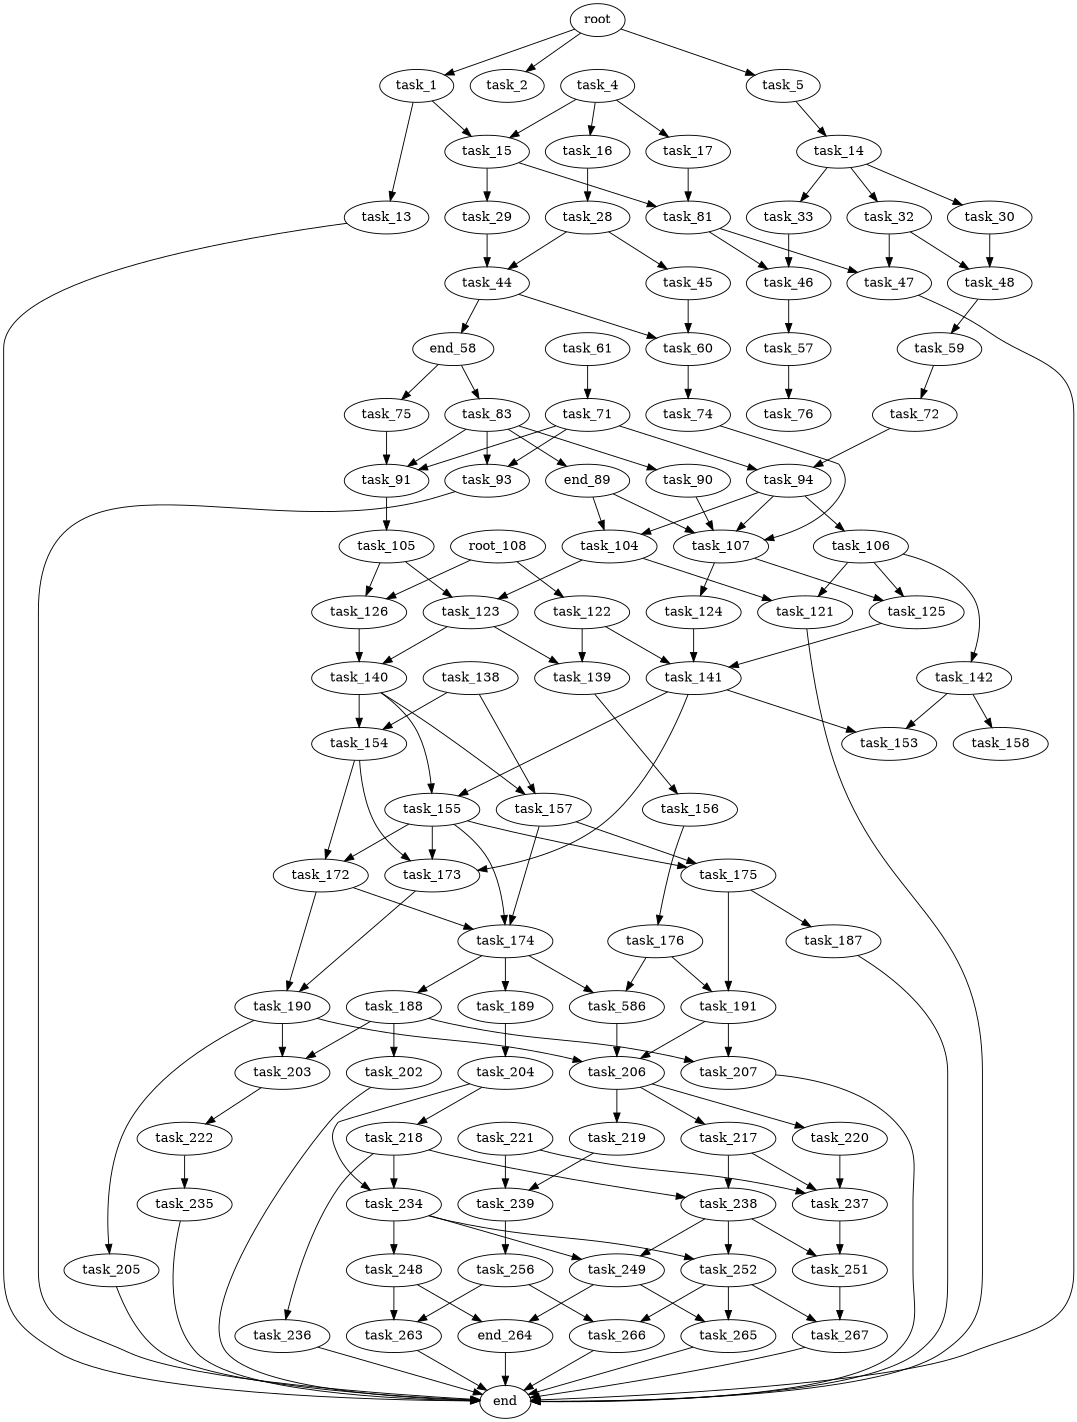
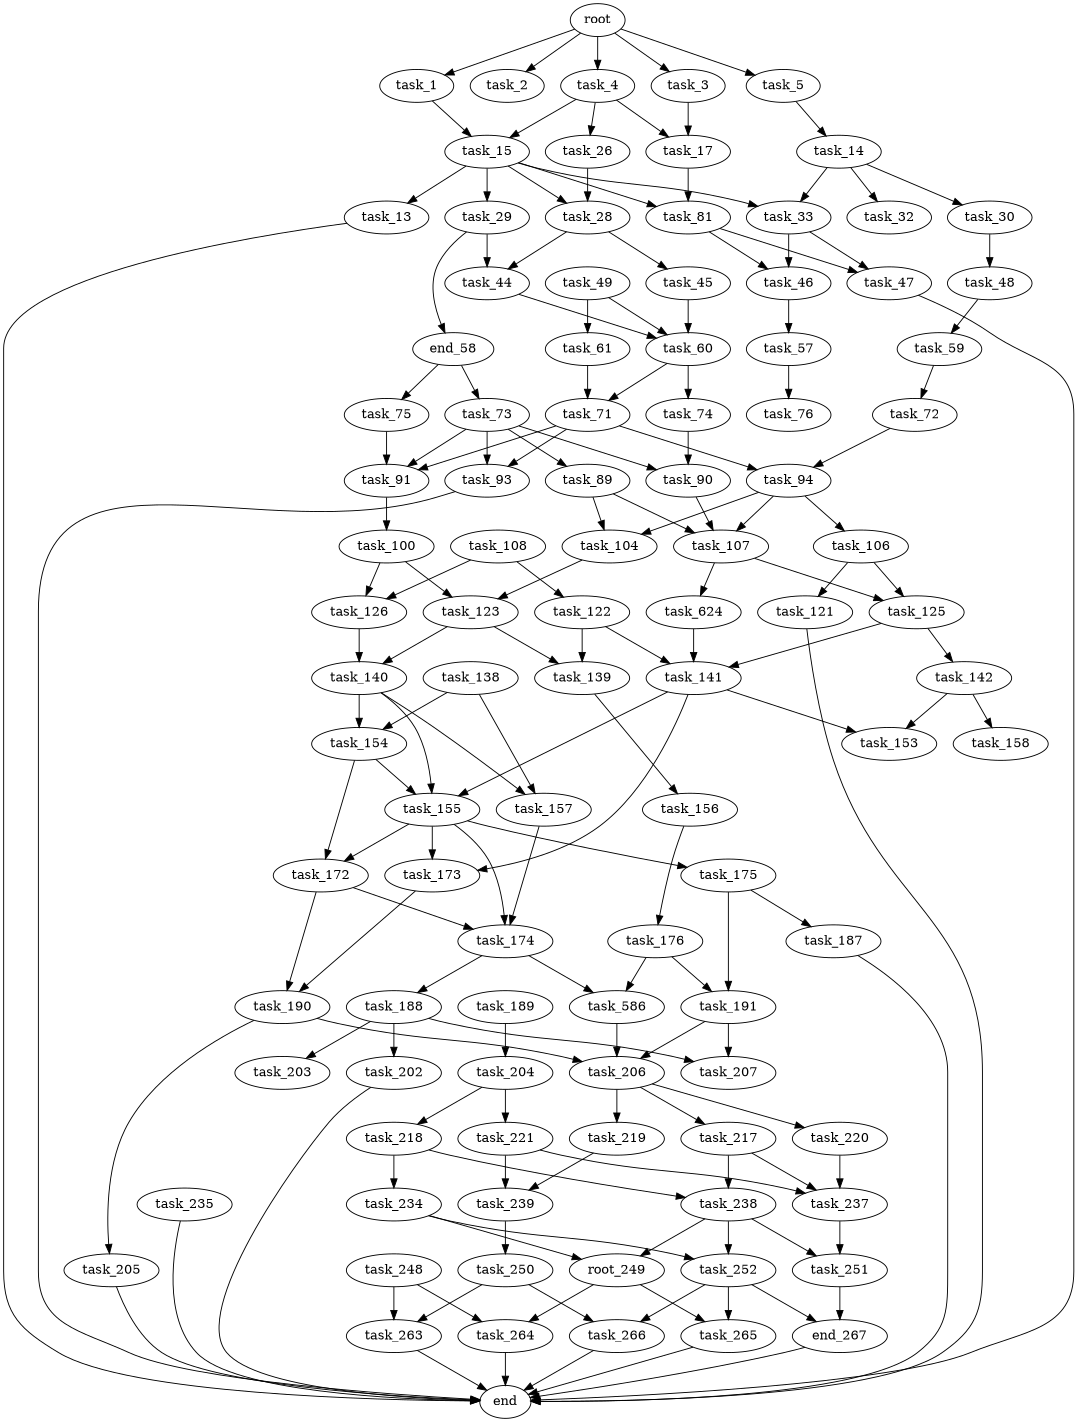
none -> (598, 49)
none -> (688, 86)
(403, 147) -> (441, 182)
(588, 152) -> (588, 152)
none -> (533, 182)
none -> (633, 184)
(889, 246) -> (835, 248)
(935, 248) -> none
none -> (588, 283)
(472, 312) -> (435, 273)
none -> (642, 379)
(487, 415) -> (487, 415)
(839, 465) -> (688, 442)
(588, 481) -> (588, 481)
(387, 547) -> (387, 547)
(498, 547) -> (498, 547)
(700, 577) -> none
(965, 587) -> (937, 641)
(694, 612) -> (694, 612)
(370, 813) -> (392, 774)
(632, 841) -> none
(505, 970) -> none
(282, 1036) -> none
(368, 1113) -> (505, 1101)
(185, 1139) -> none
(394, 1233) -> none
(505, 1270) -> (505, 1270)
(617, 1270) -> (617, 1270)
(282, 1336) -> none
(505, 1336) -> (505, 1336)
(840, 1336) -> (840, 1336)
(899, 1349) -> none
